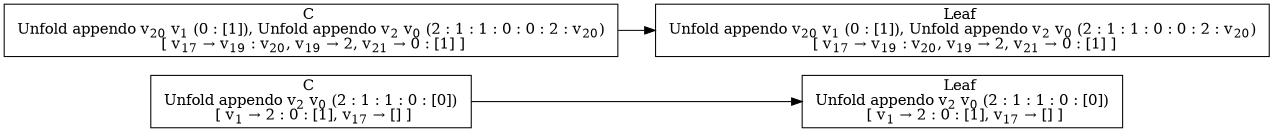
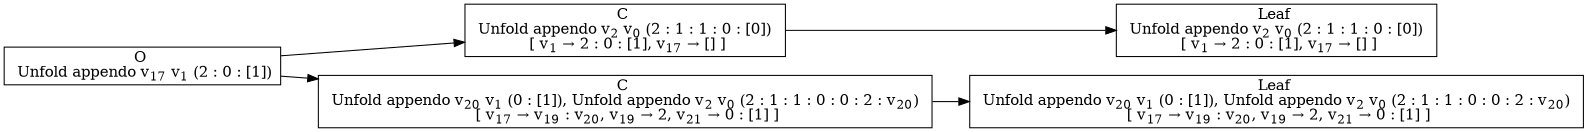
none -> (142, 66)
